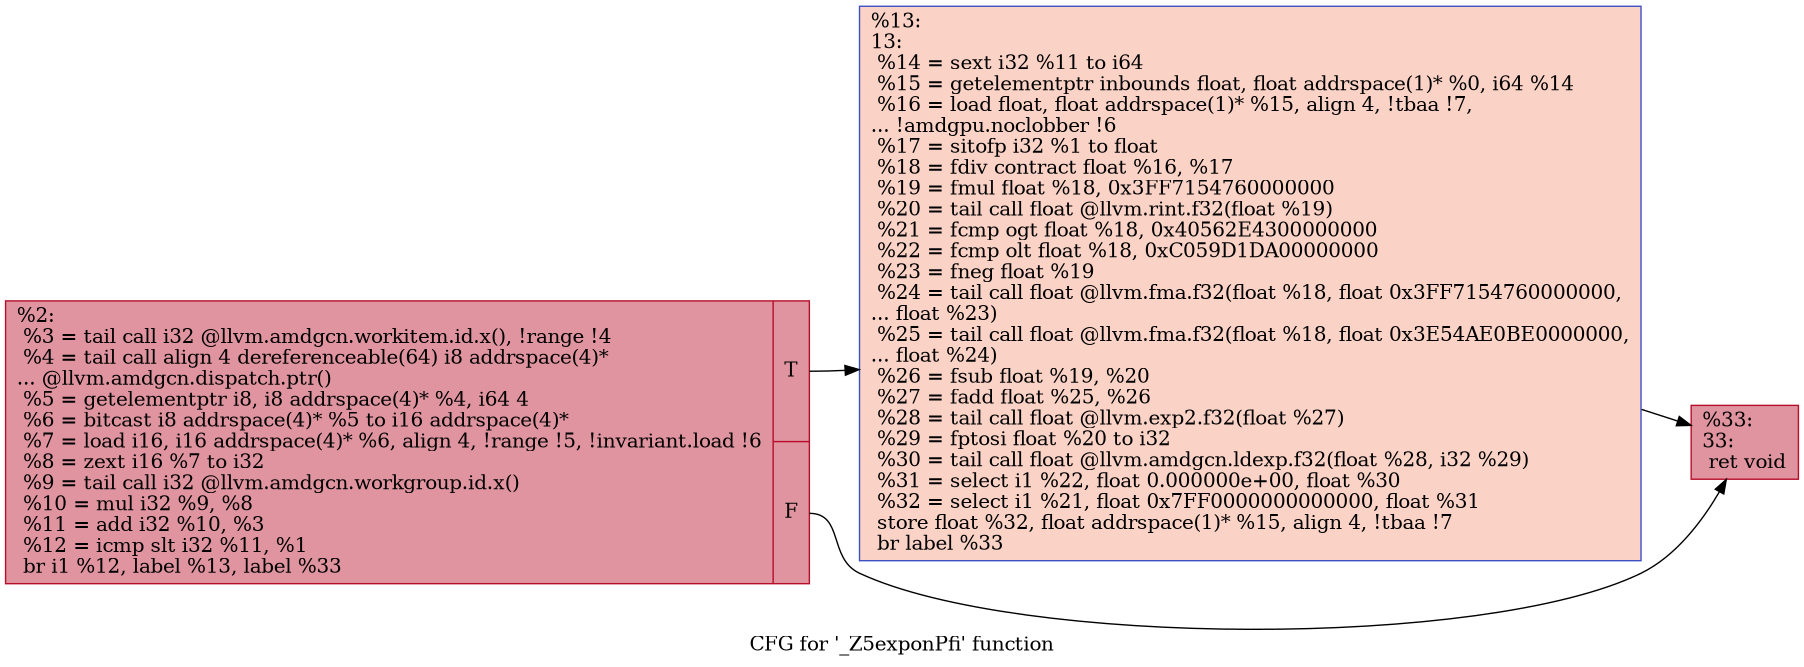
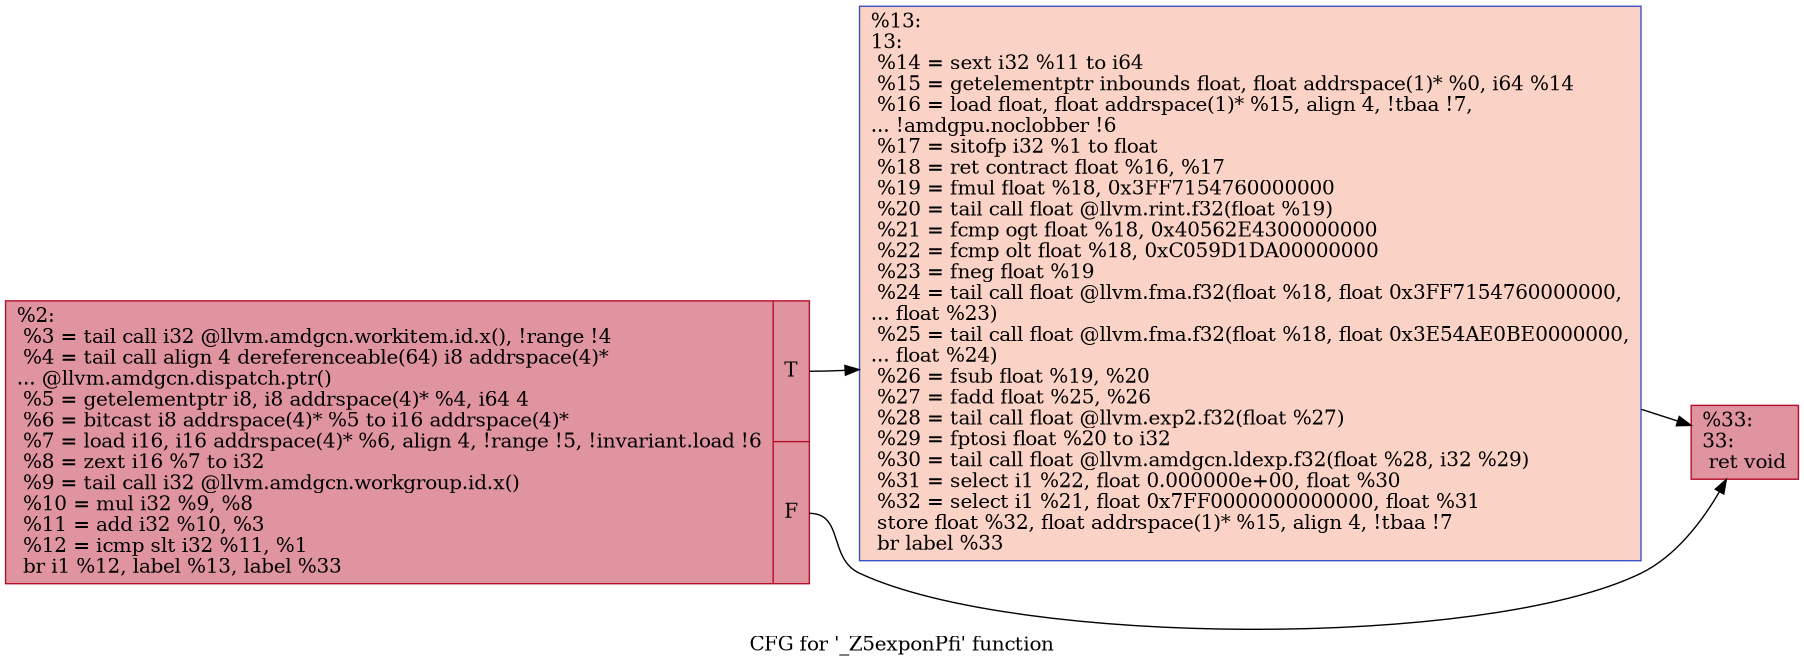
(1052, 168) -> (1048, 168)
